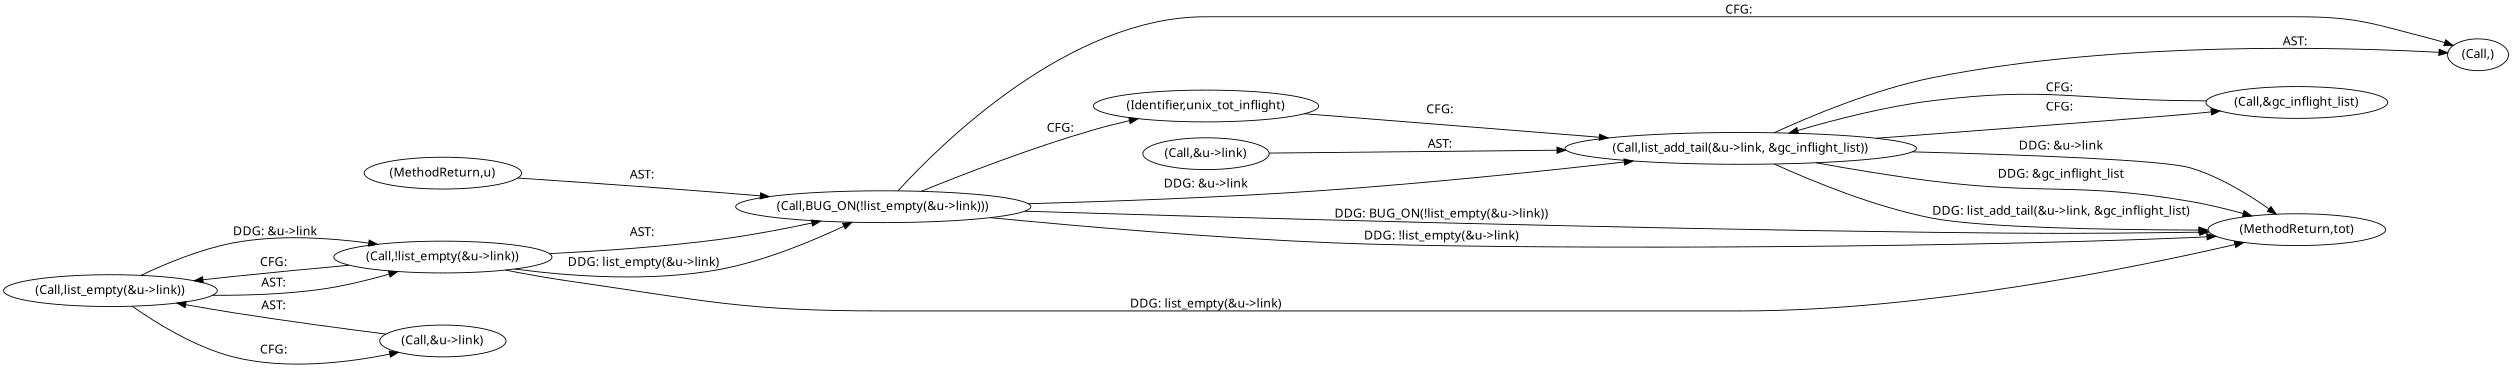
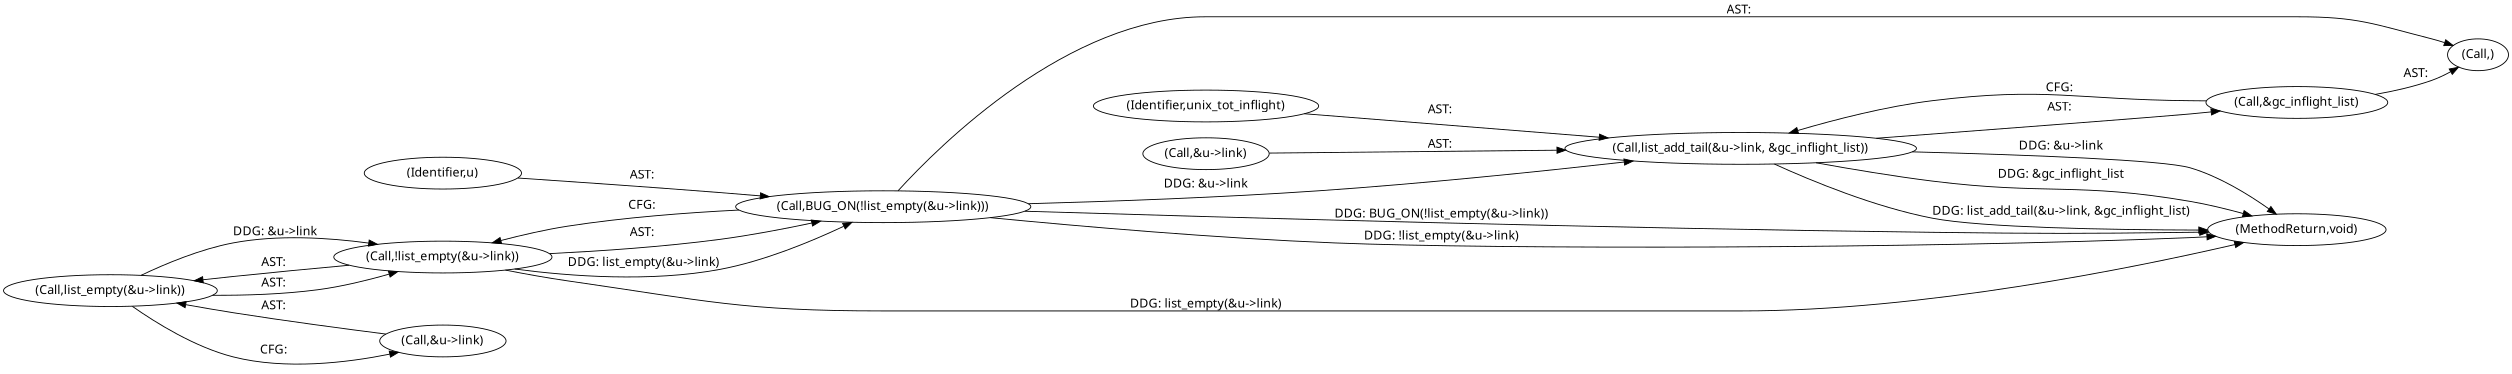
(1741, 10) -> (1741, 10)
(2101, 56) -> (2414, 86)
(2061, 107) -> (2061, 107)
(1442, 110) -> (1442, 110)
(1024, 152) -> (619, 219)
(443, 173) -> (443, 173)
(2297, 230) -> (2297, 230)
(276, 263) -> (276, 263)
